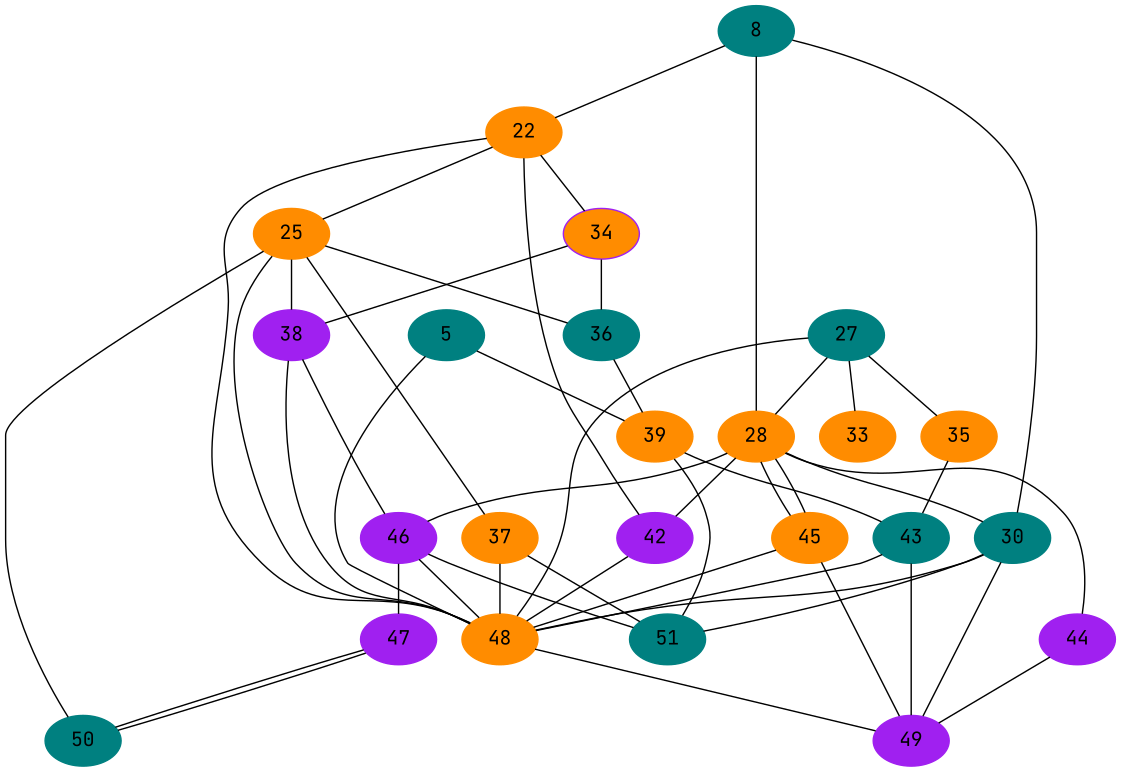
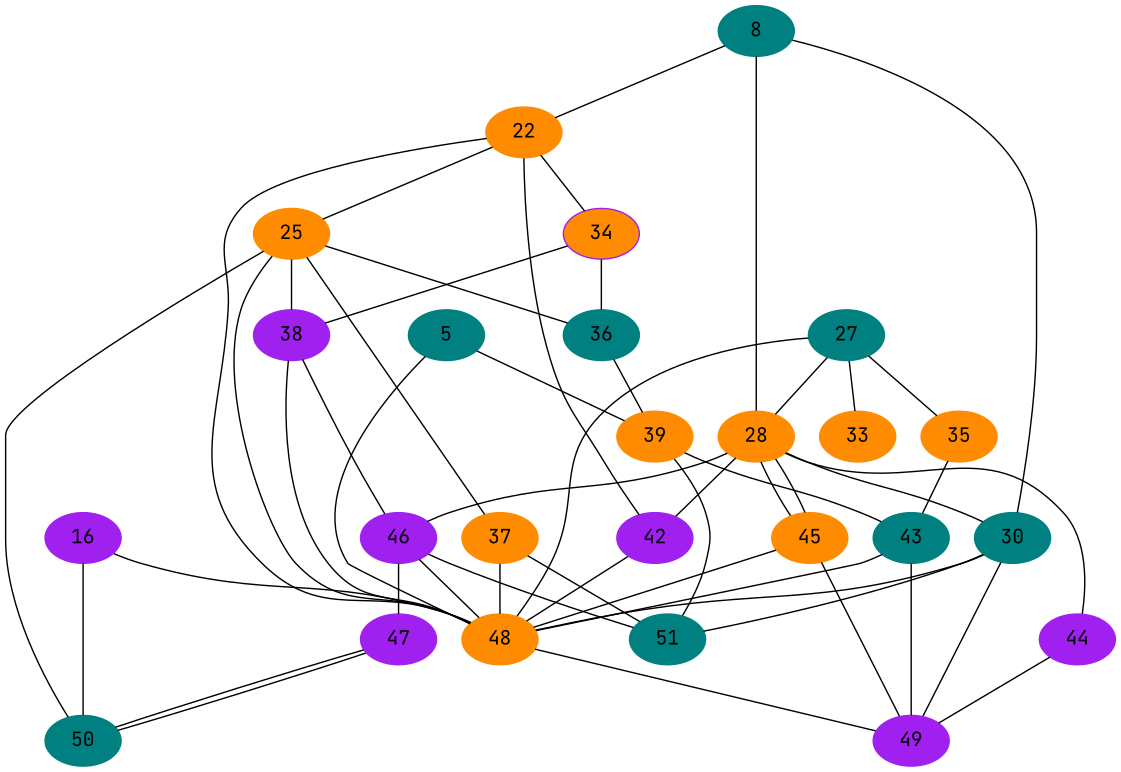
none -> (83, 538)
